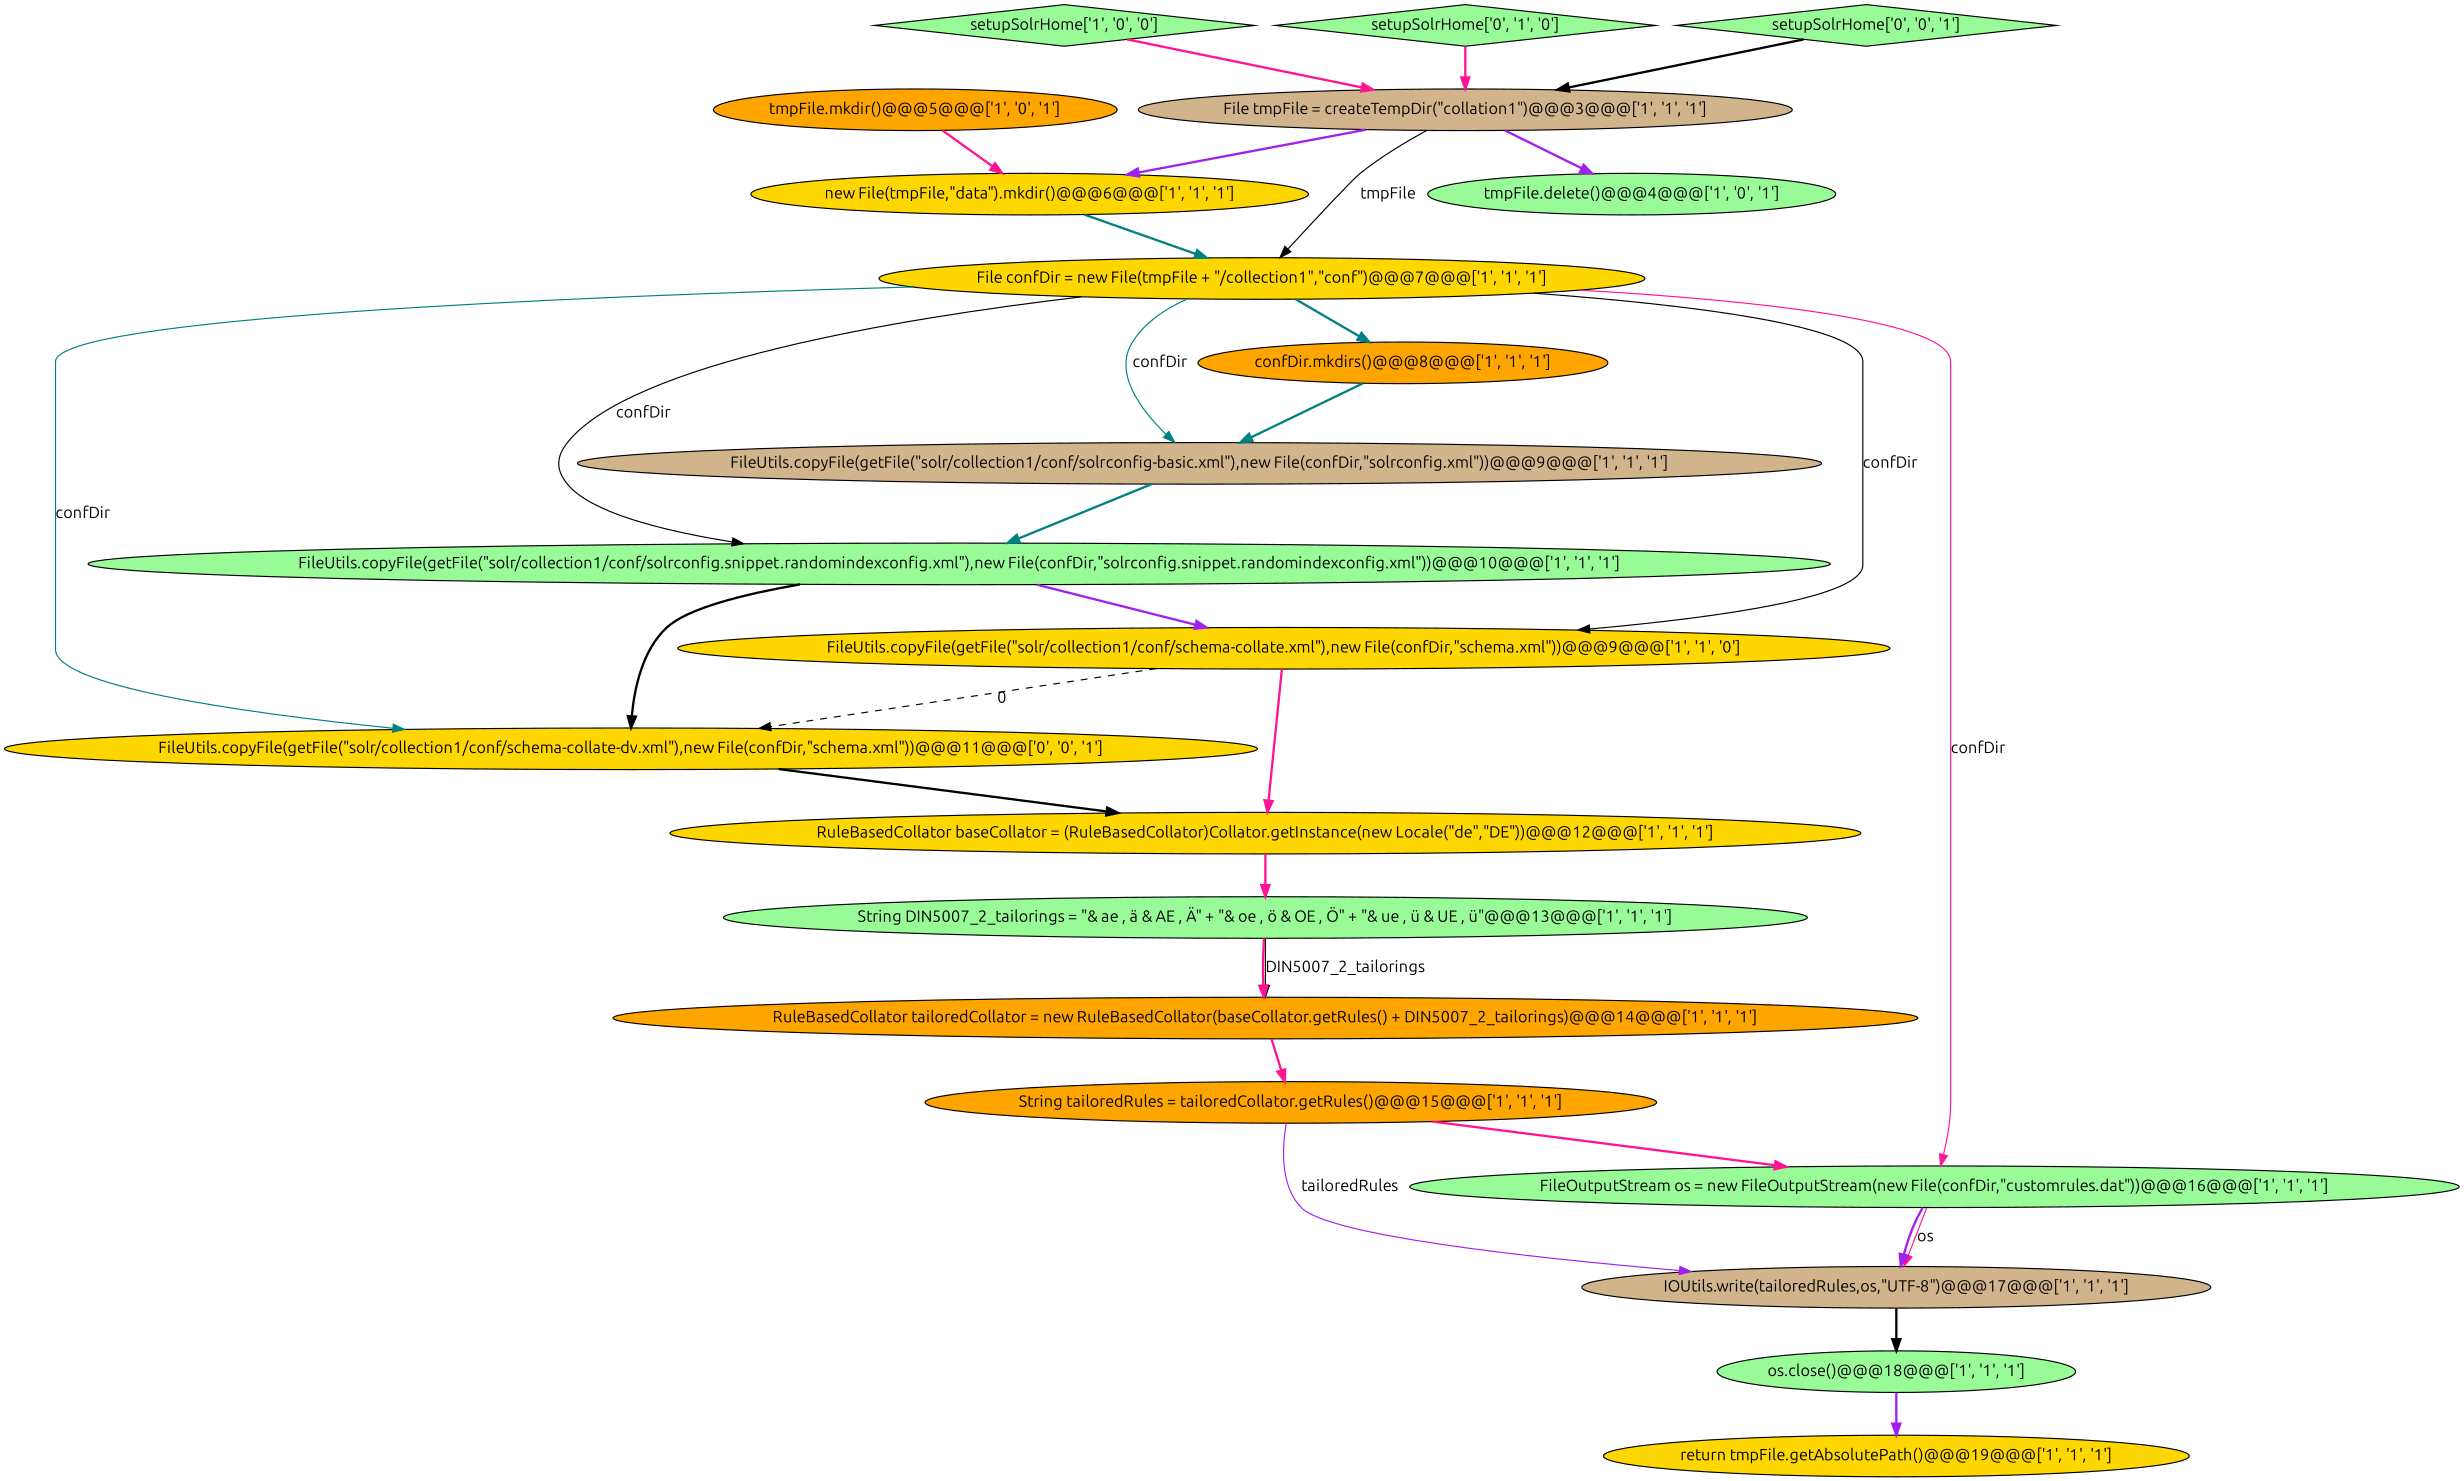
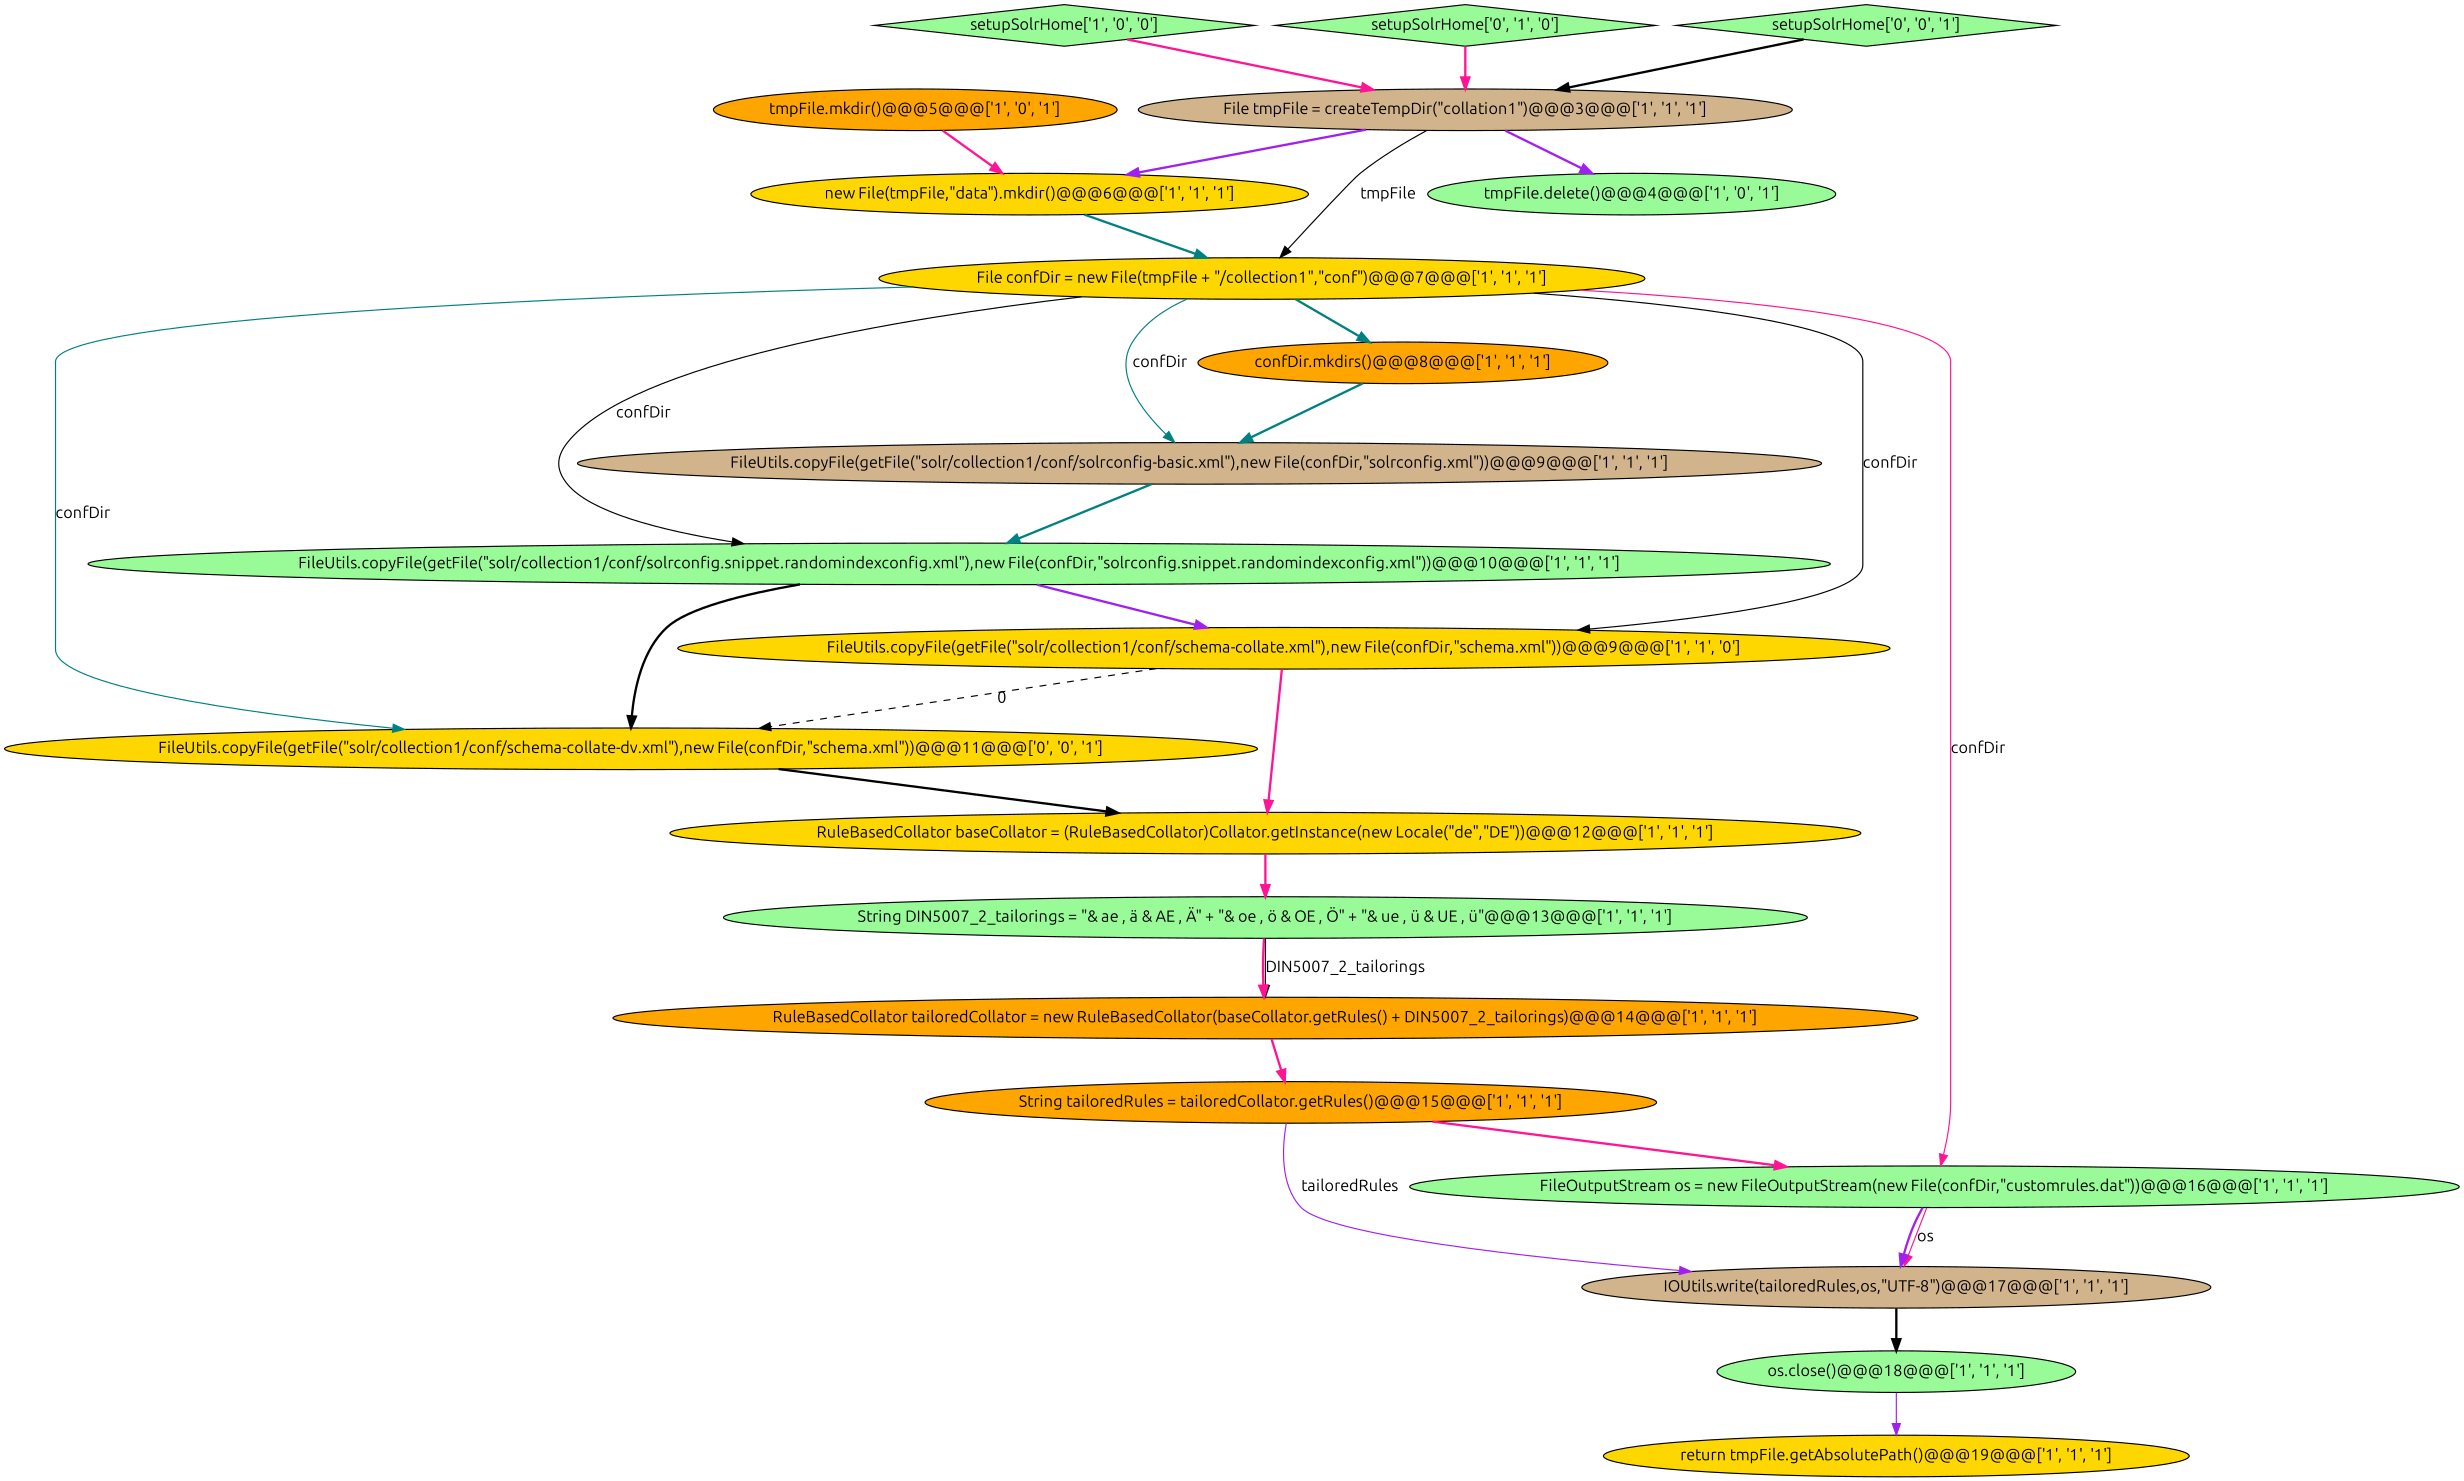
(1896, 1408) -> (1896, 1408)
